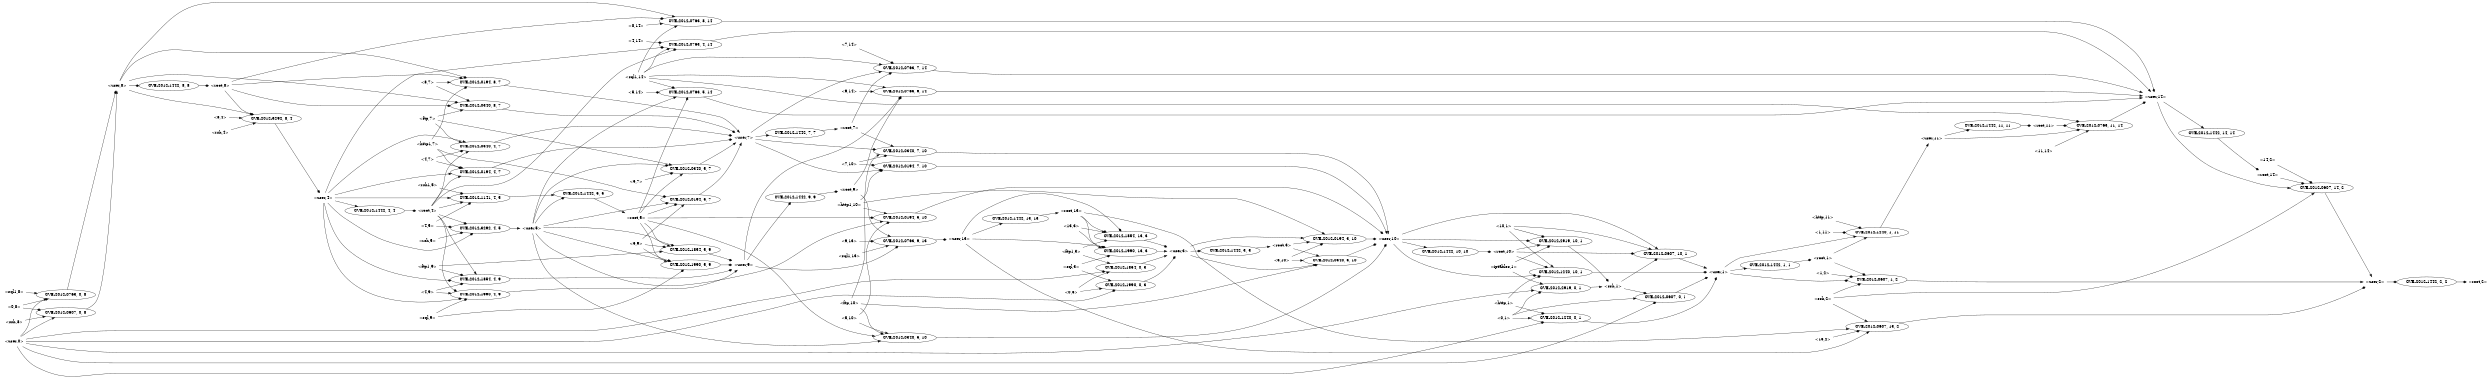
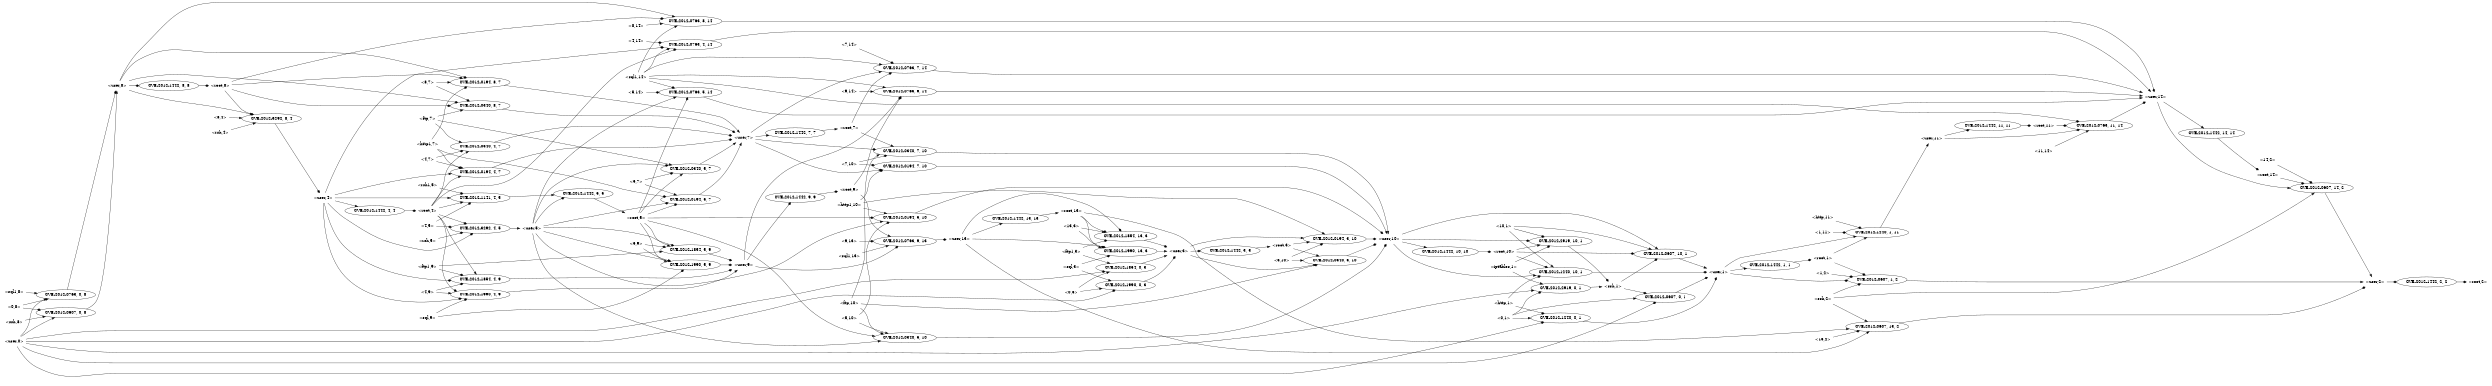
(390, 147) -> none
(662, 223) -> (659, 189)
(1459, 274) -> (1459, 274)
